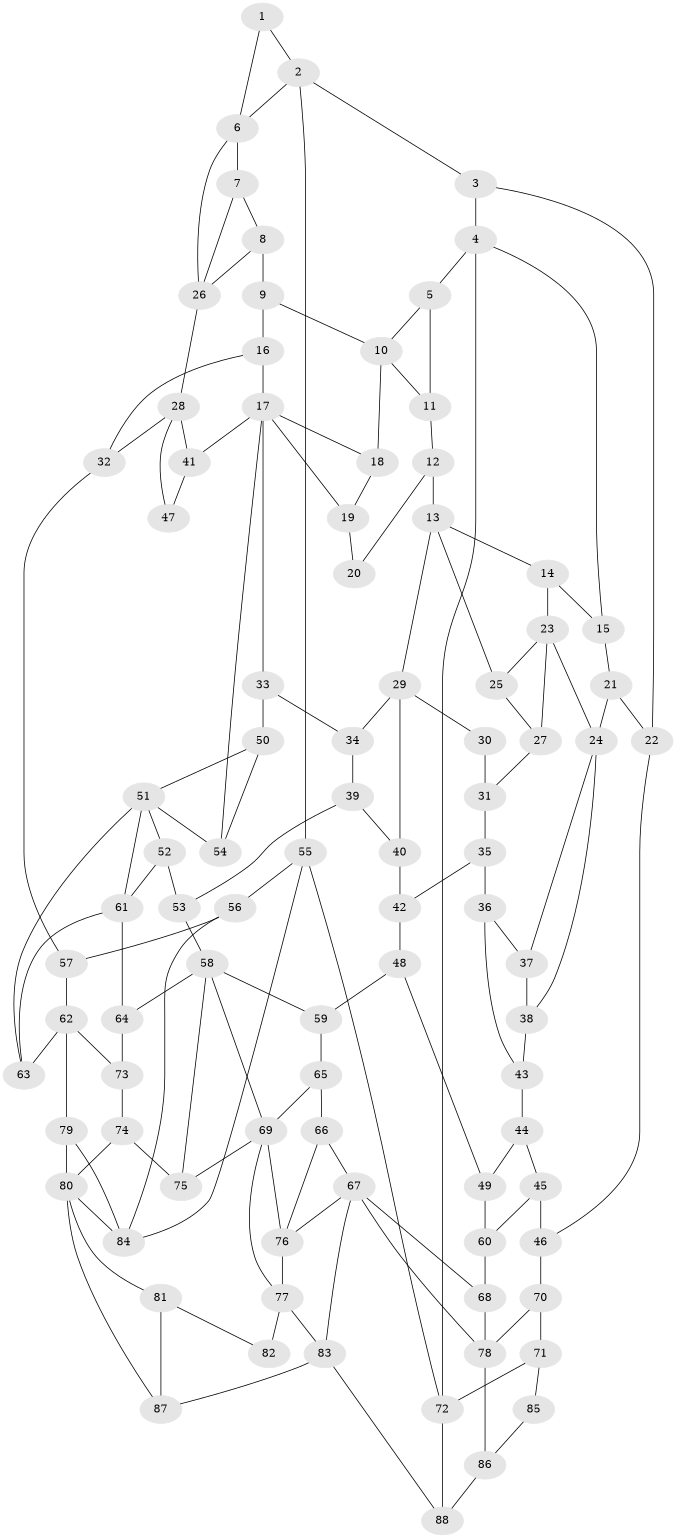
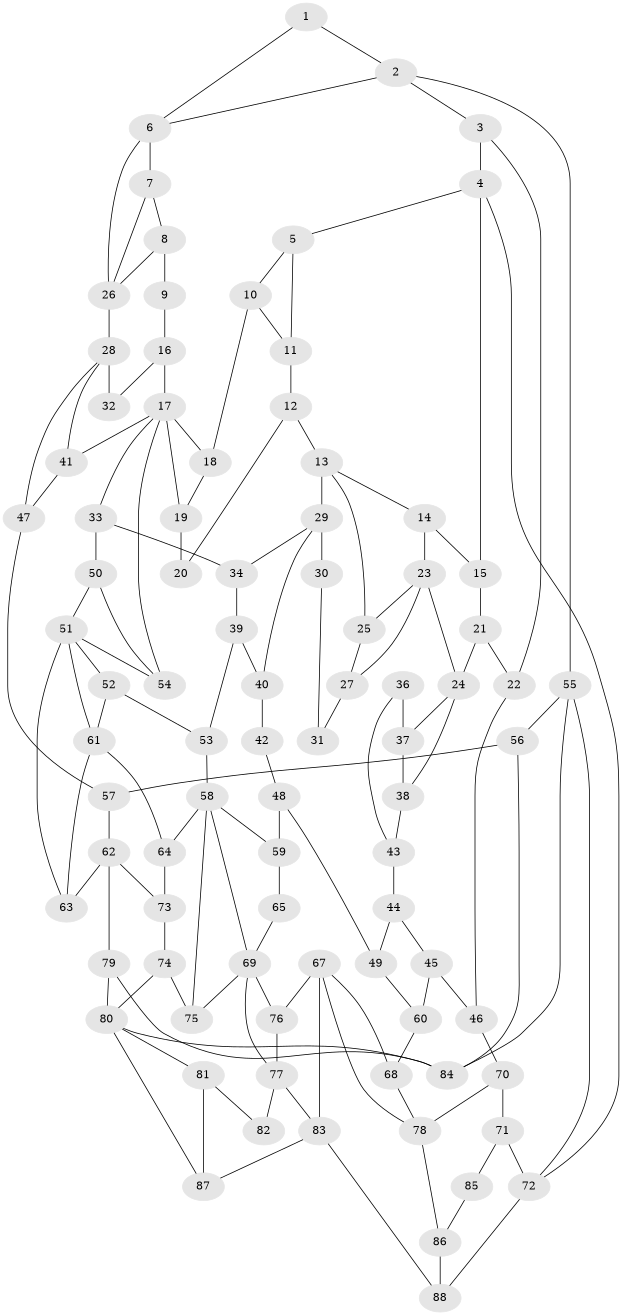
(322, 323) -> none
(24, 704) -> (8, 678)
(485, 853) -> none
(322, 1131) -> none
